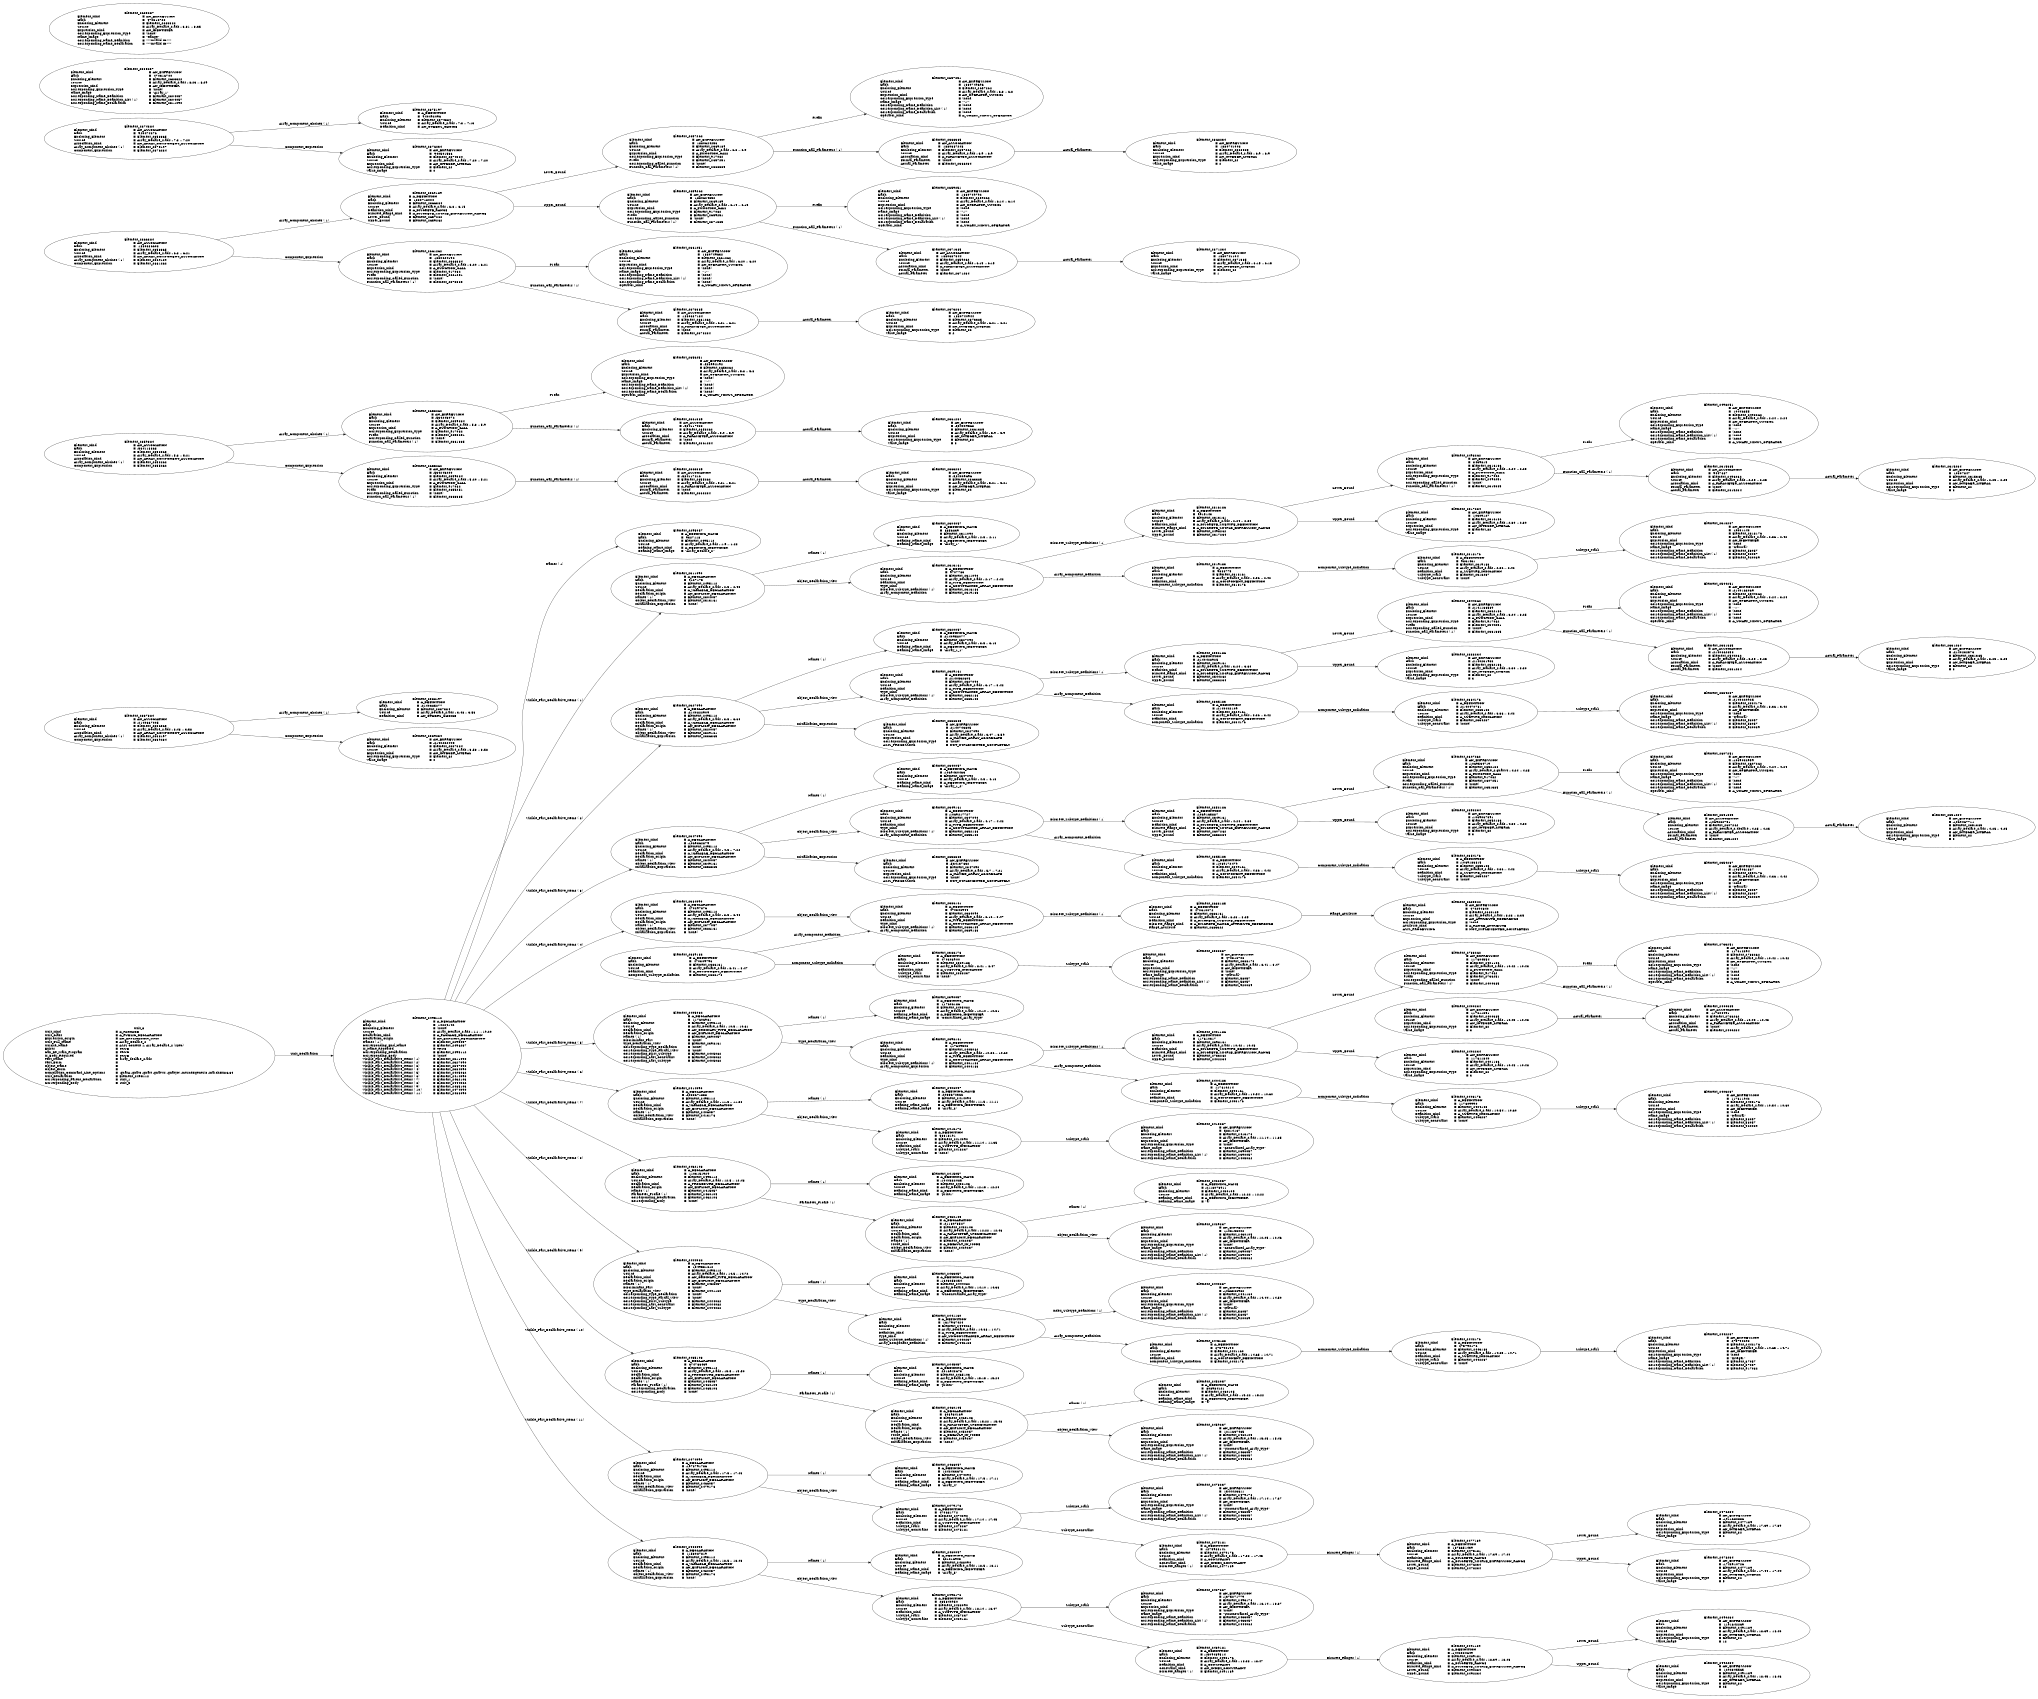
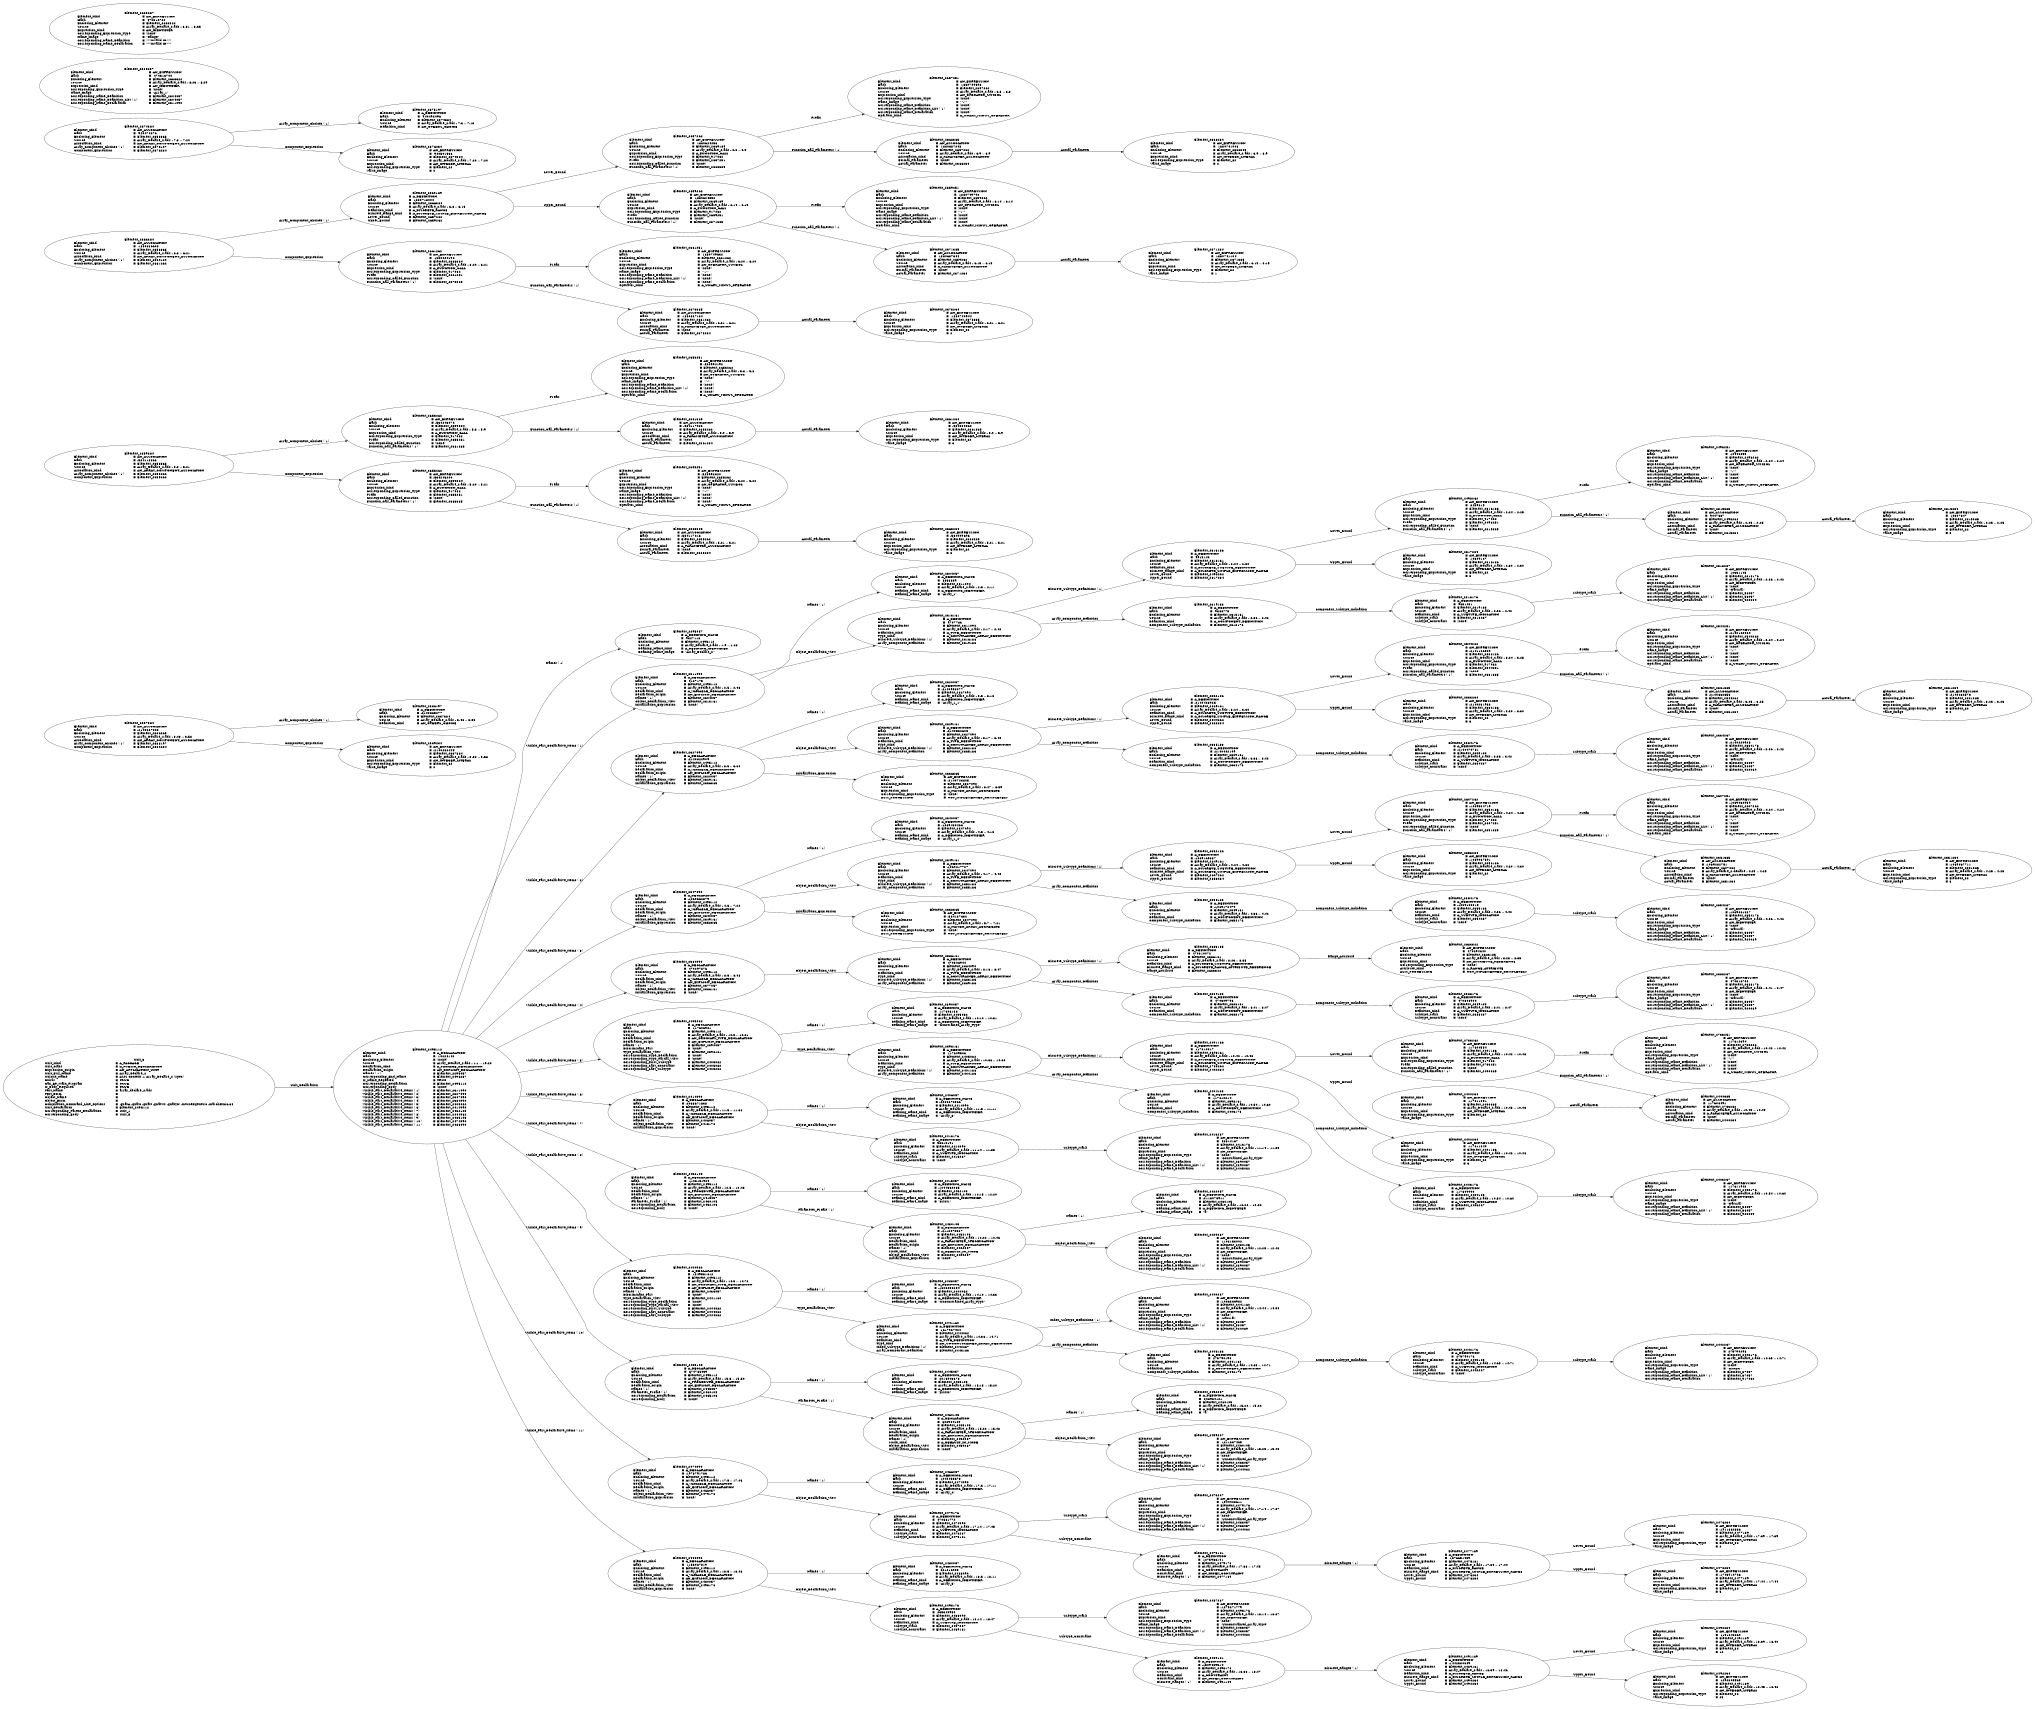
none -> (688, 486)
(1499, 771) -> (1497, 813)
(811, 942) -> (1081, 987)
(908, 1067) -> (905, 1074)
